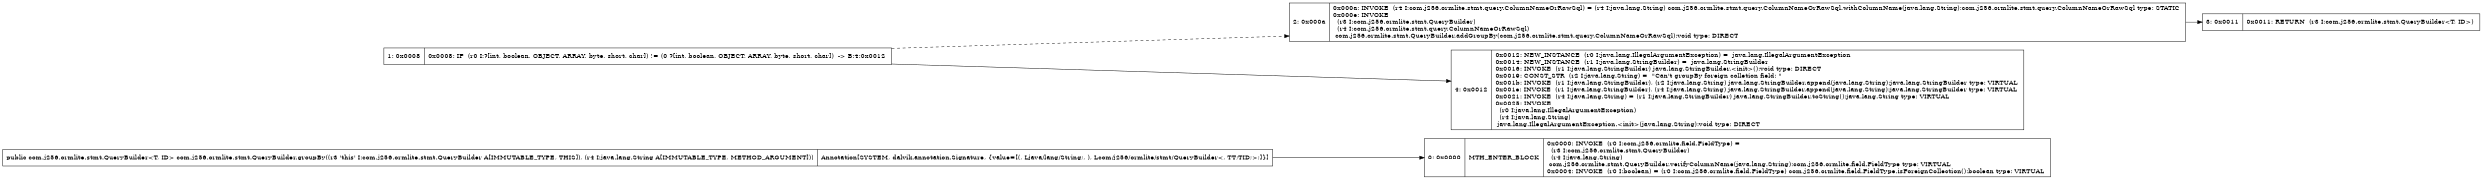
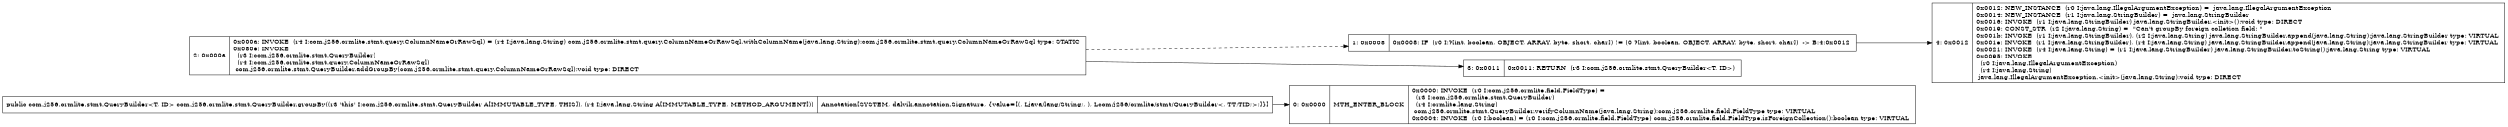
(1363, 15) -> (263, 49)
(1088, 42) -> (1215, 48)
(1526, 104) -> (2007, 56)
(1585, 157) -> (1455, 104)
